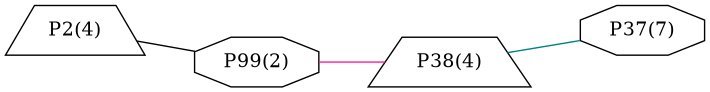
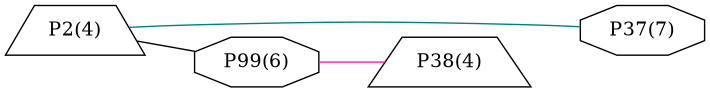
(544, 47) -> (354, 22)
(257, 62) -> (257, 62)
